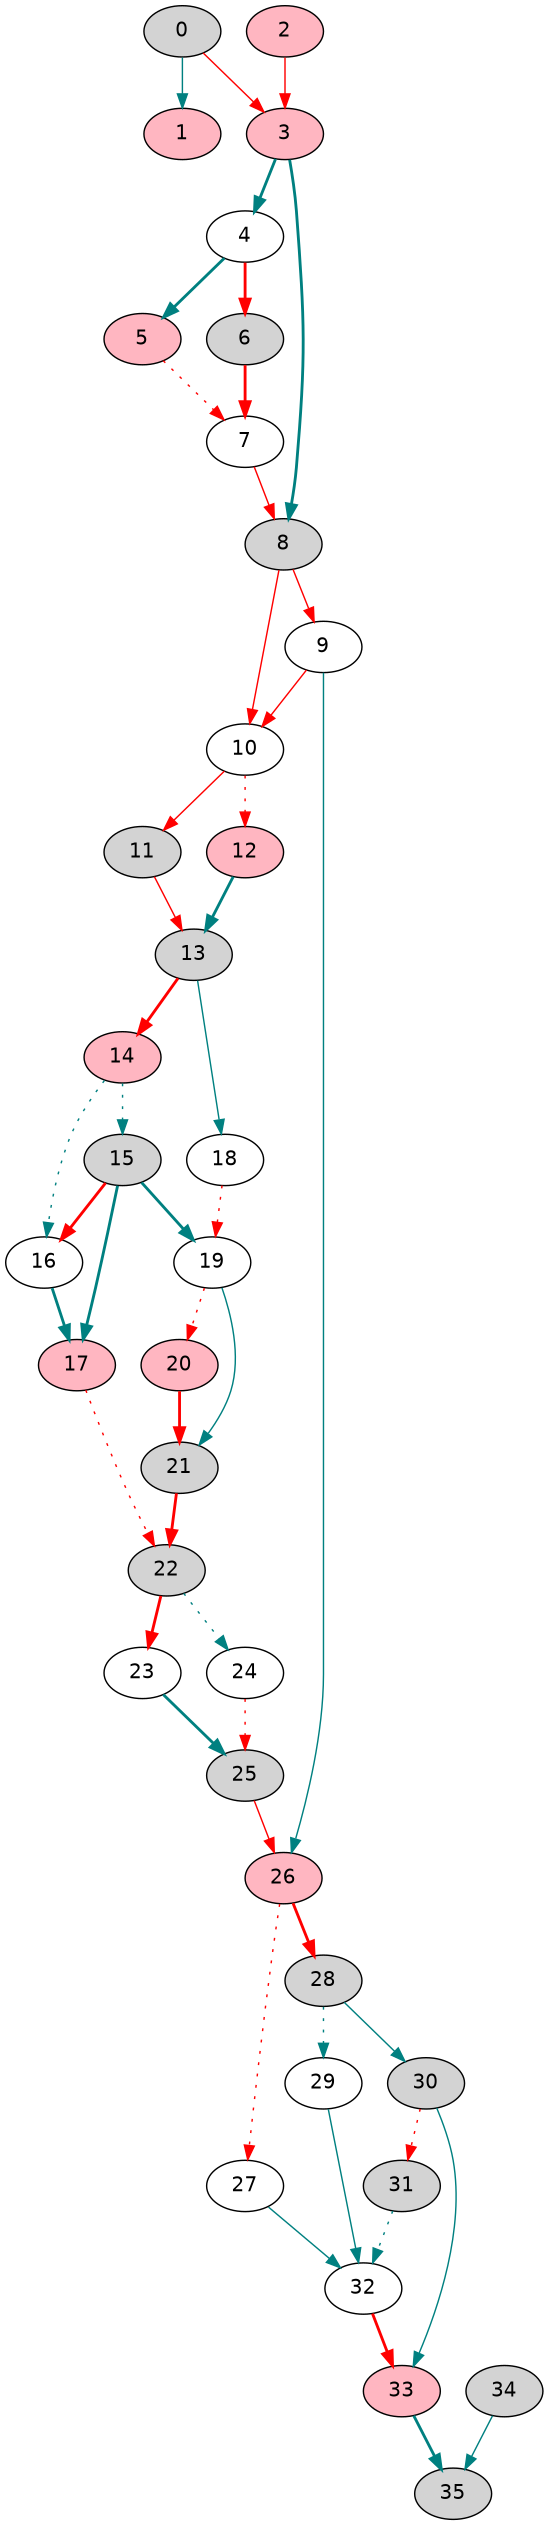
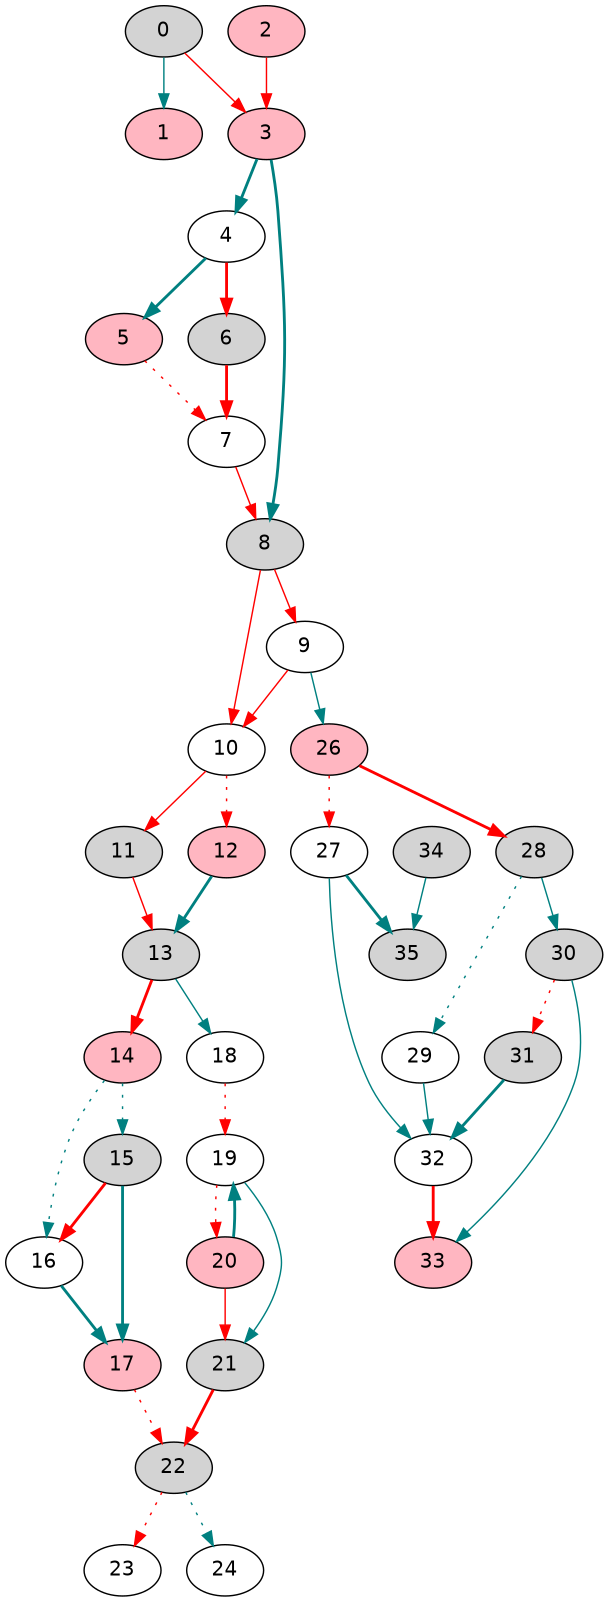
(162, 1206) -> (235, 1218)
(180, 1409) -> (225, 1307)
(156, 1614) -> (151, 1513)
(245, 1776) -> none
(385, 2230) -> (483, 1103)
(424, 2436) -> (364, 898)
